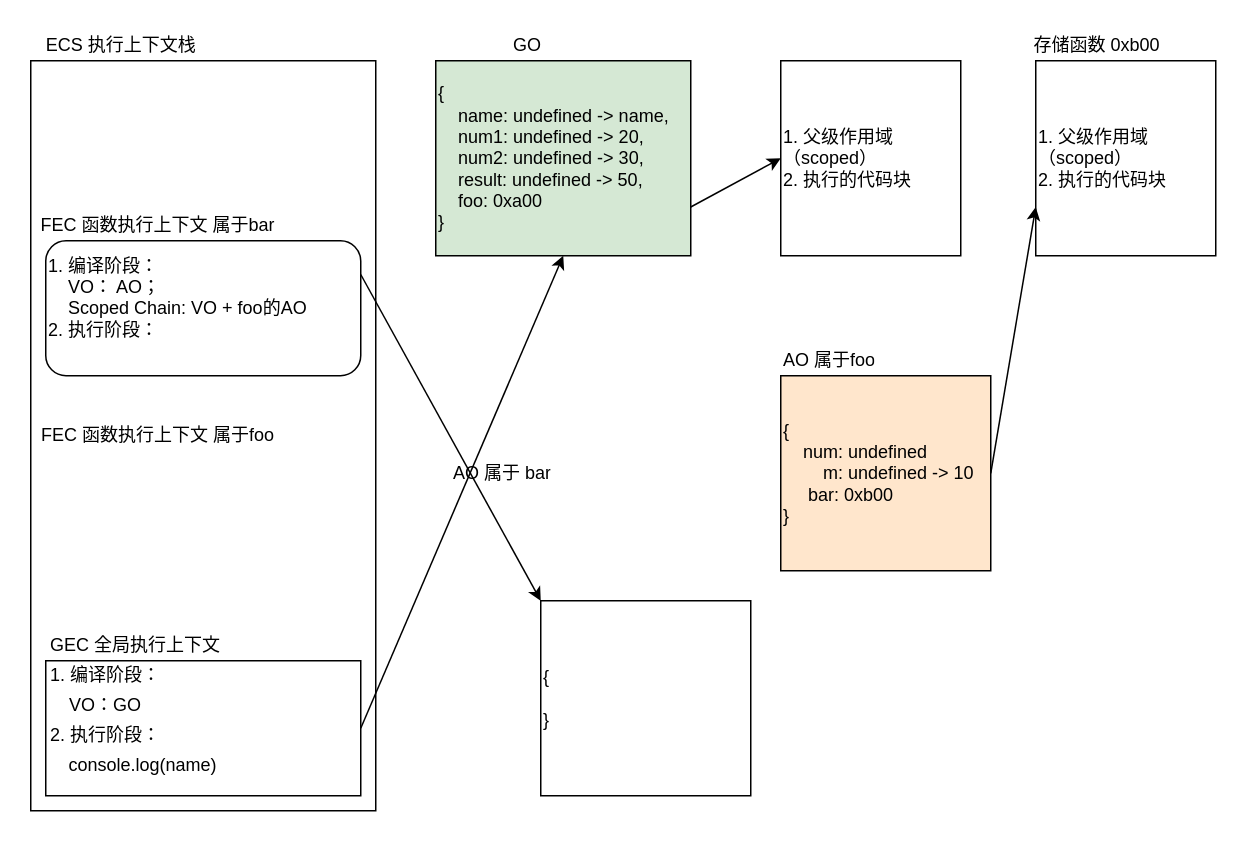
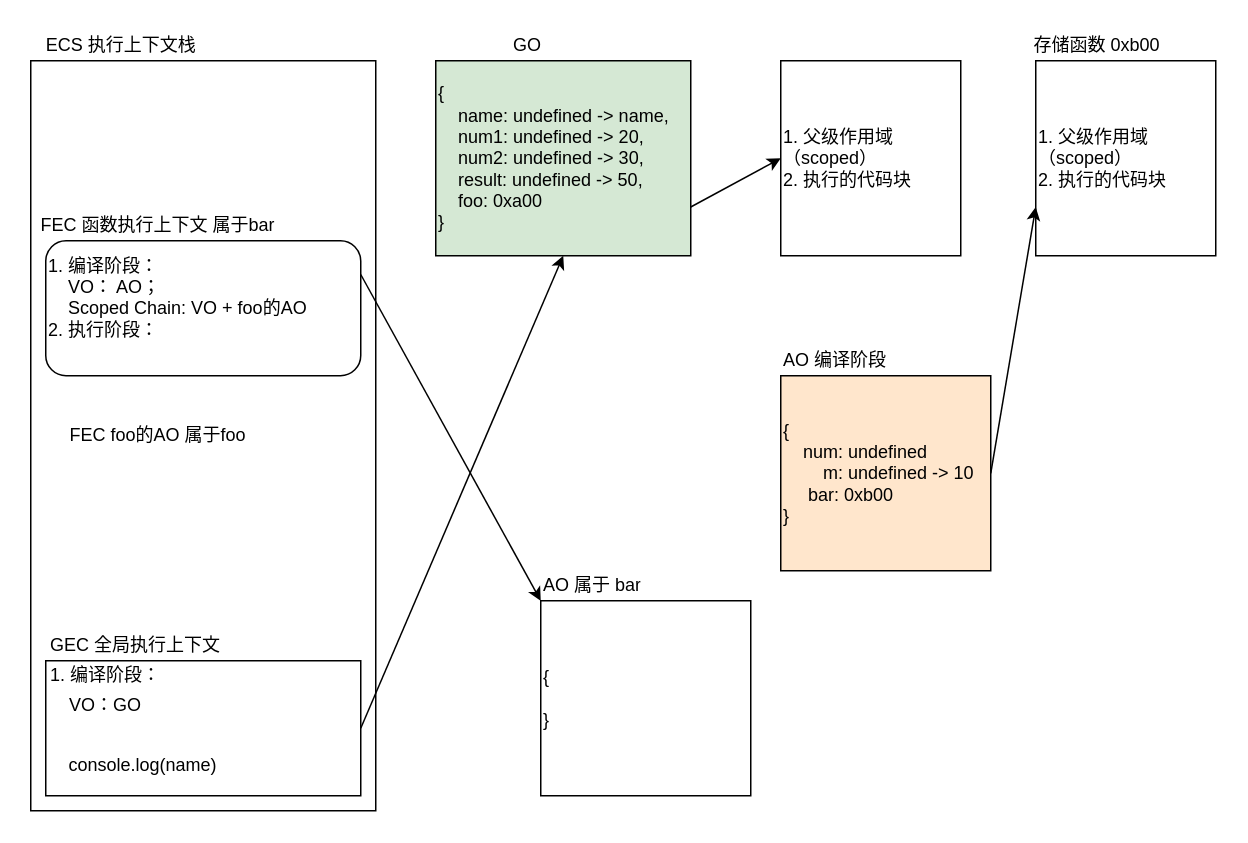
(830, 361) -> (833, 361)
(158, 436) -> (158, 436)
(511, 473) -> (601, 586)
(106, 736) -> none
